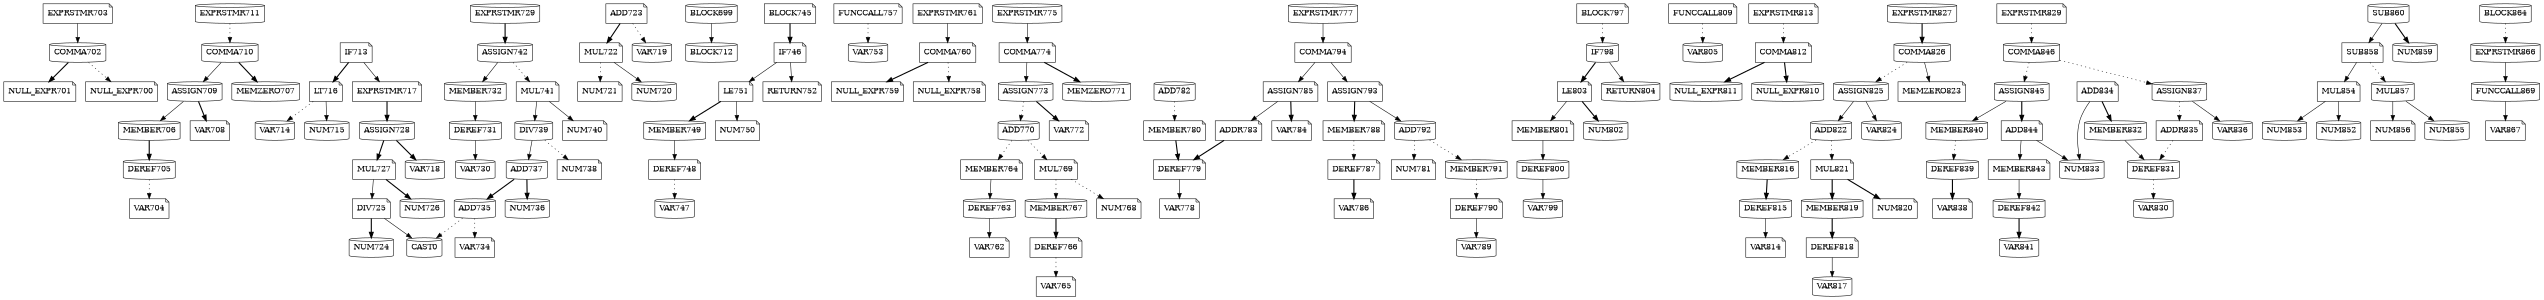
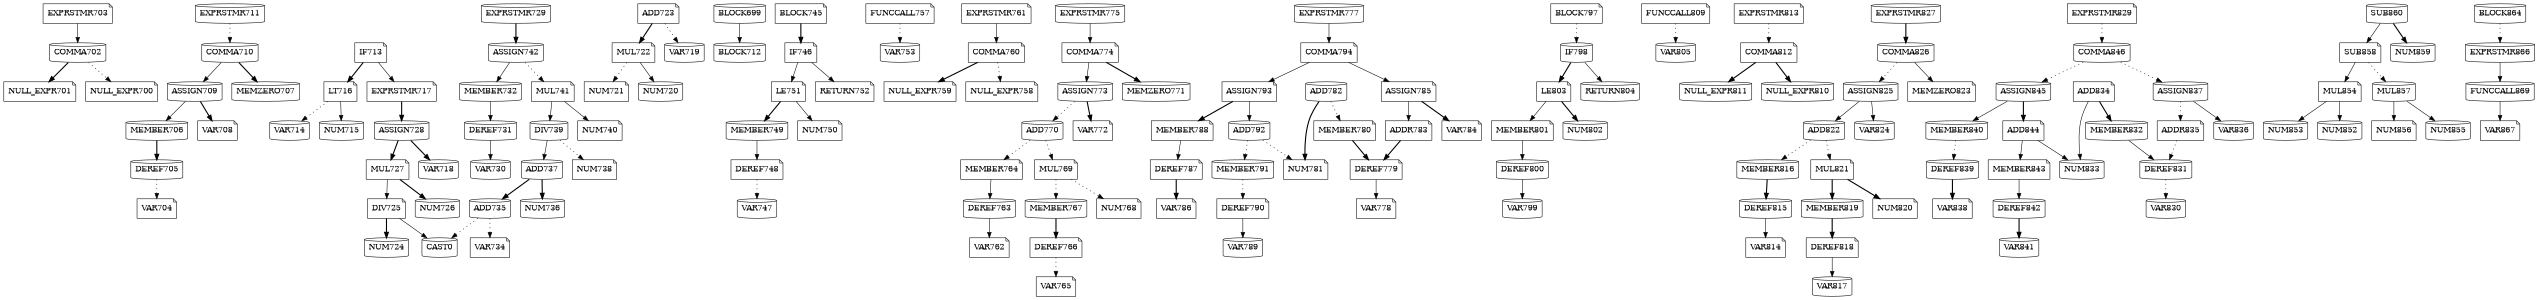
none -> (1307, 127)
(1354, 147) -> (1180, 147)
